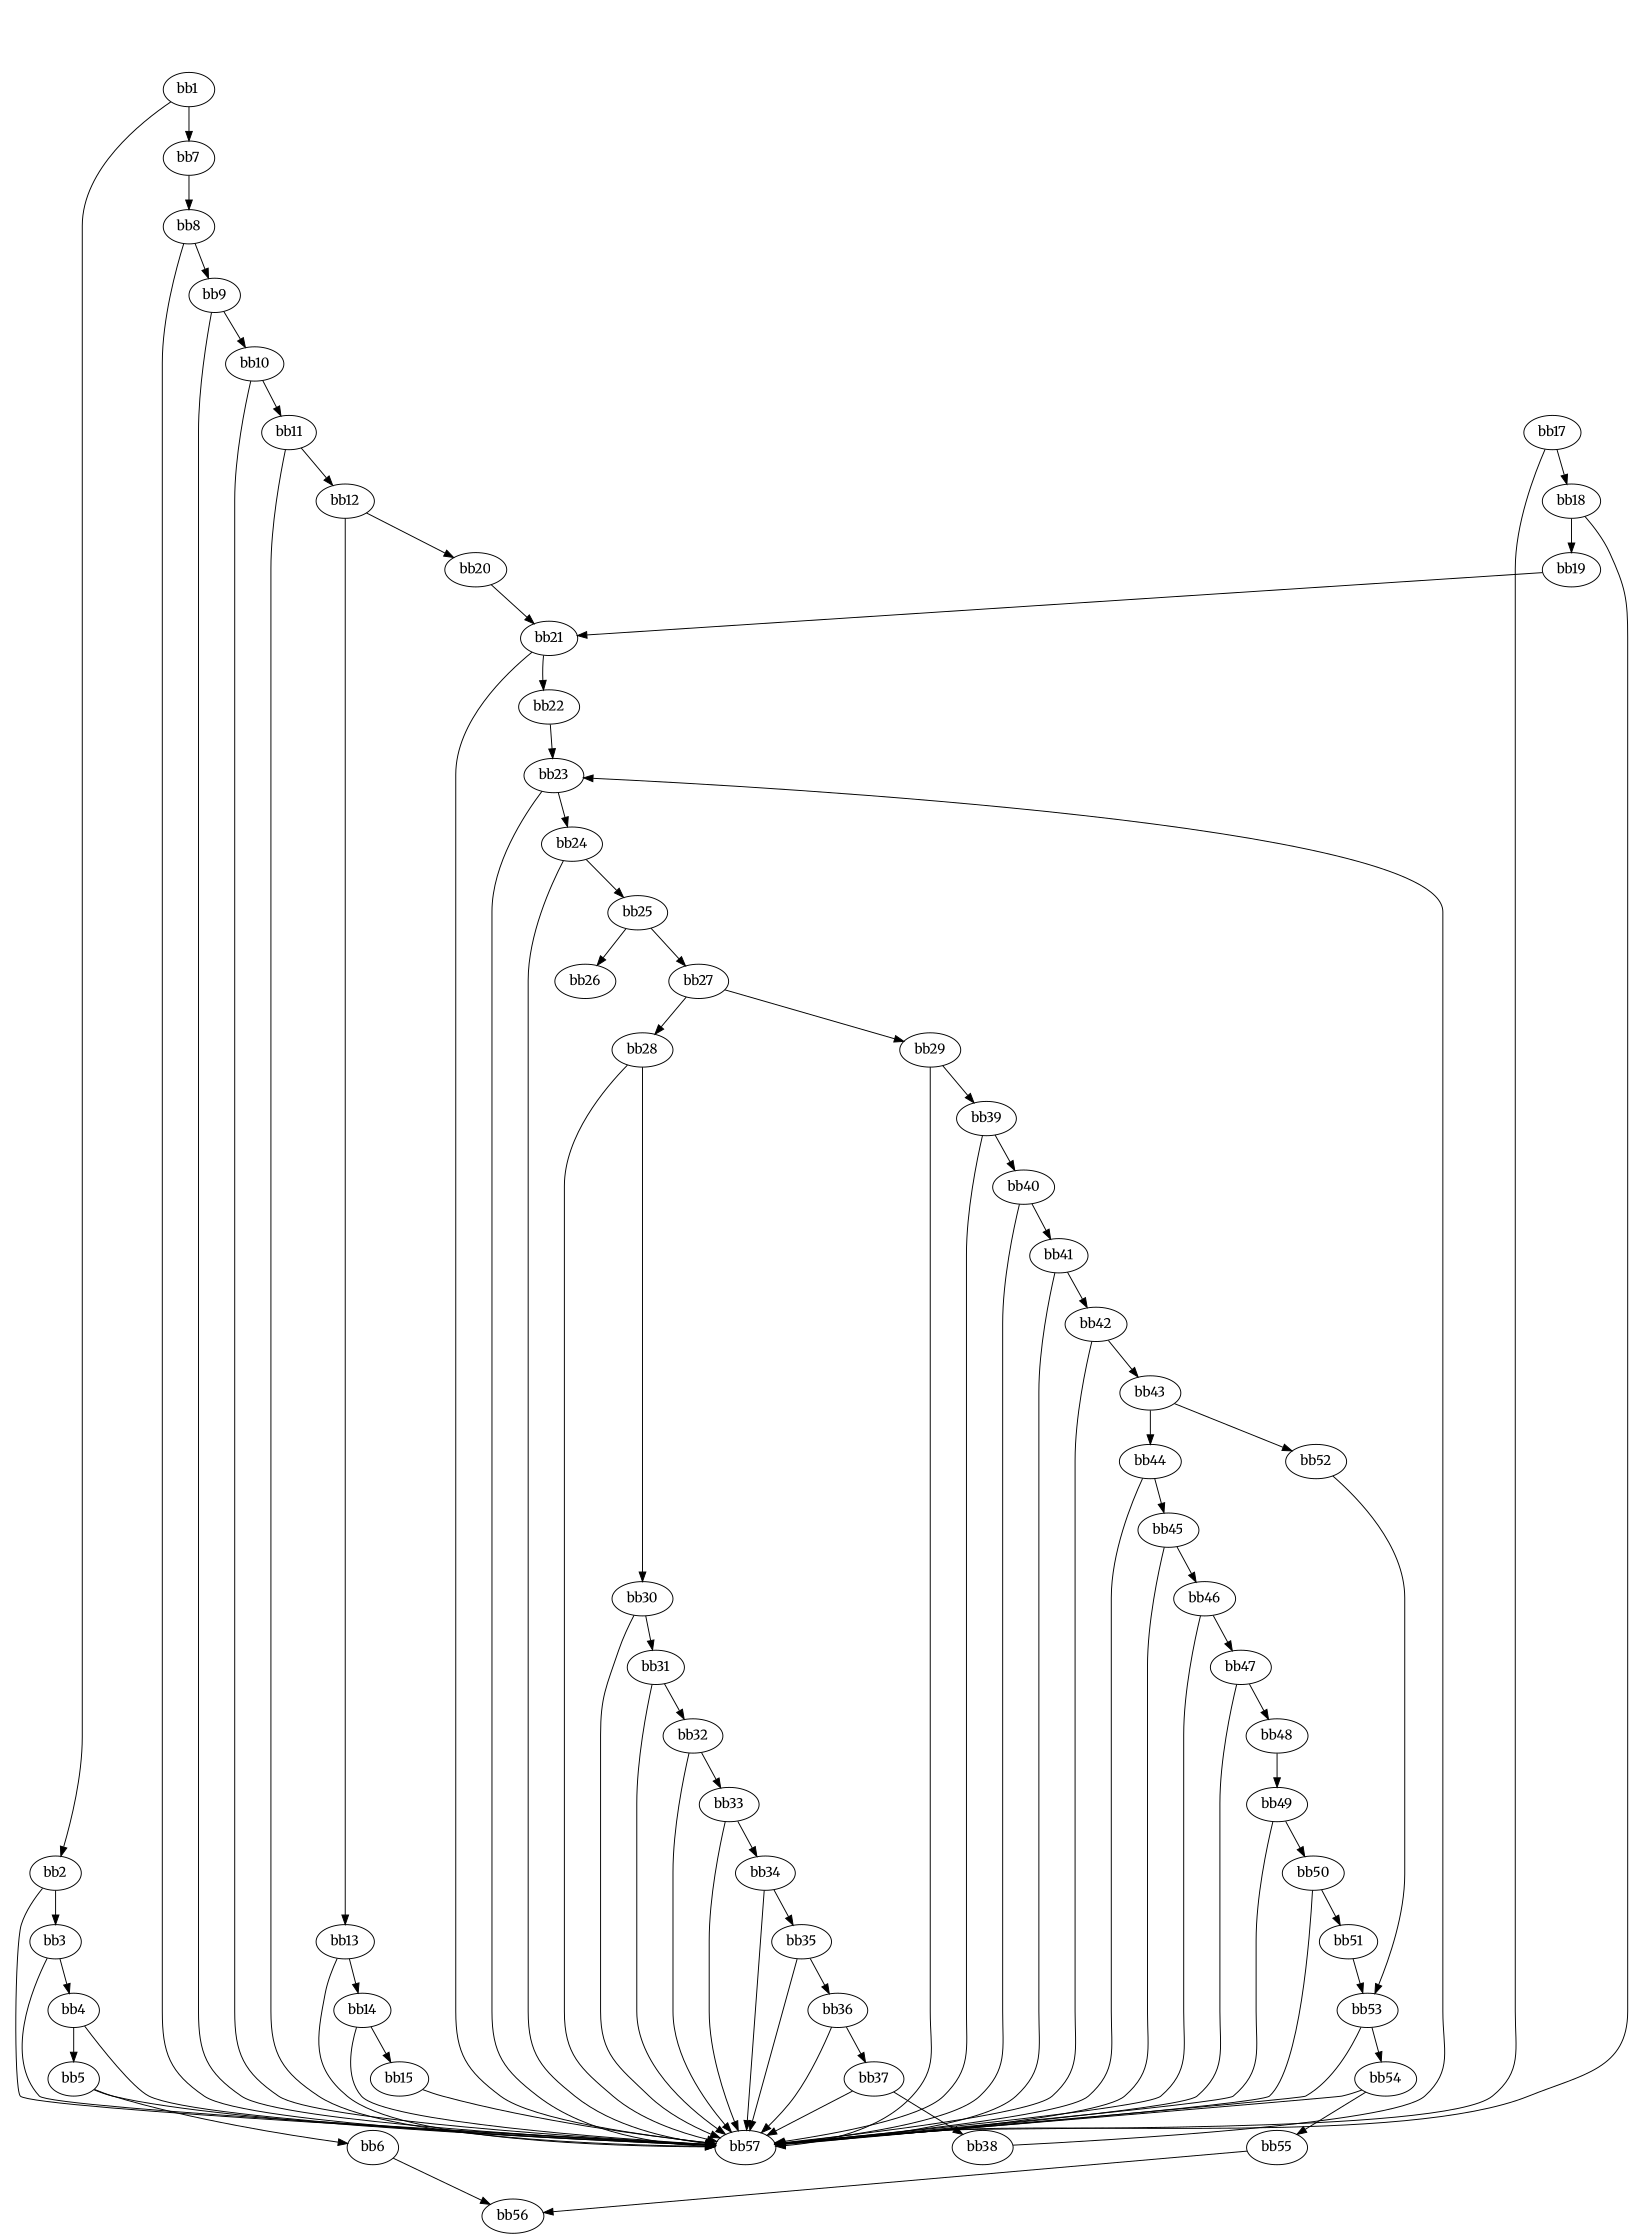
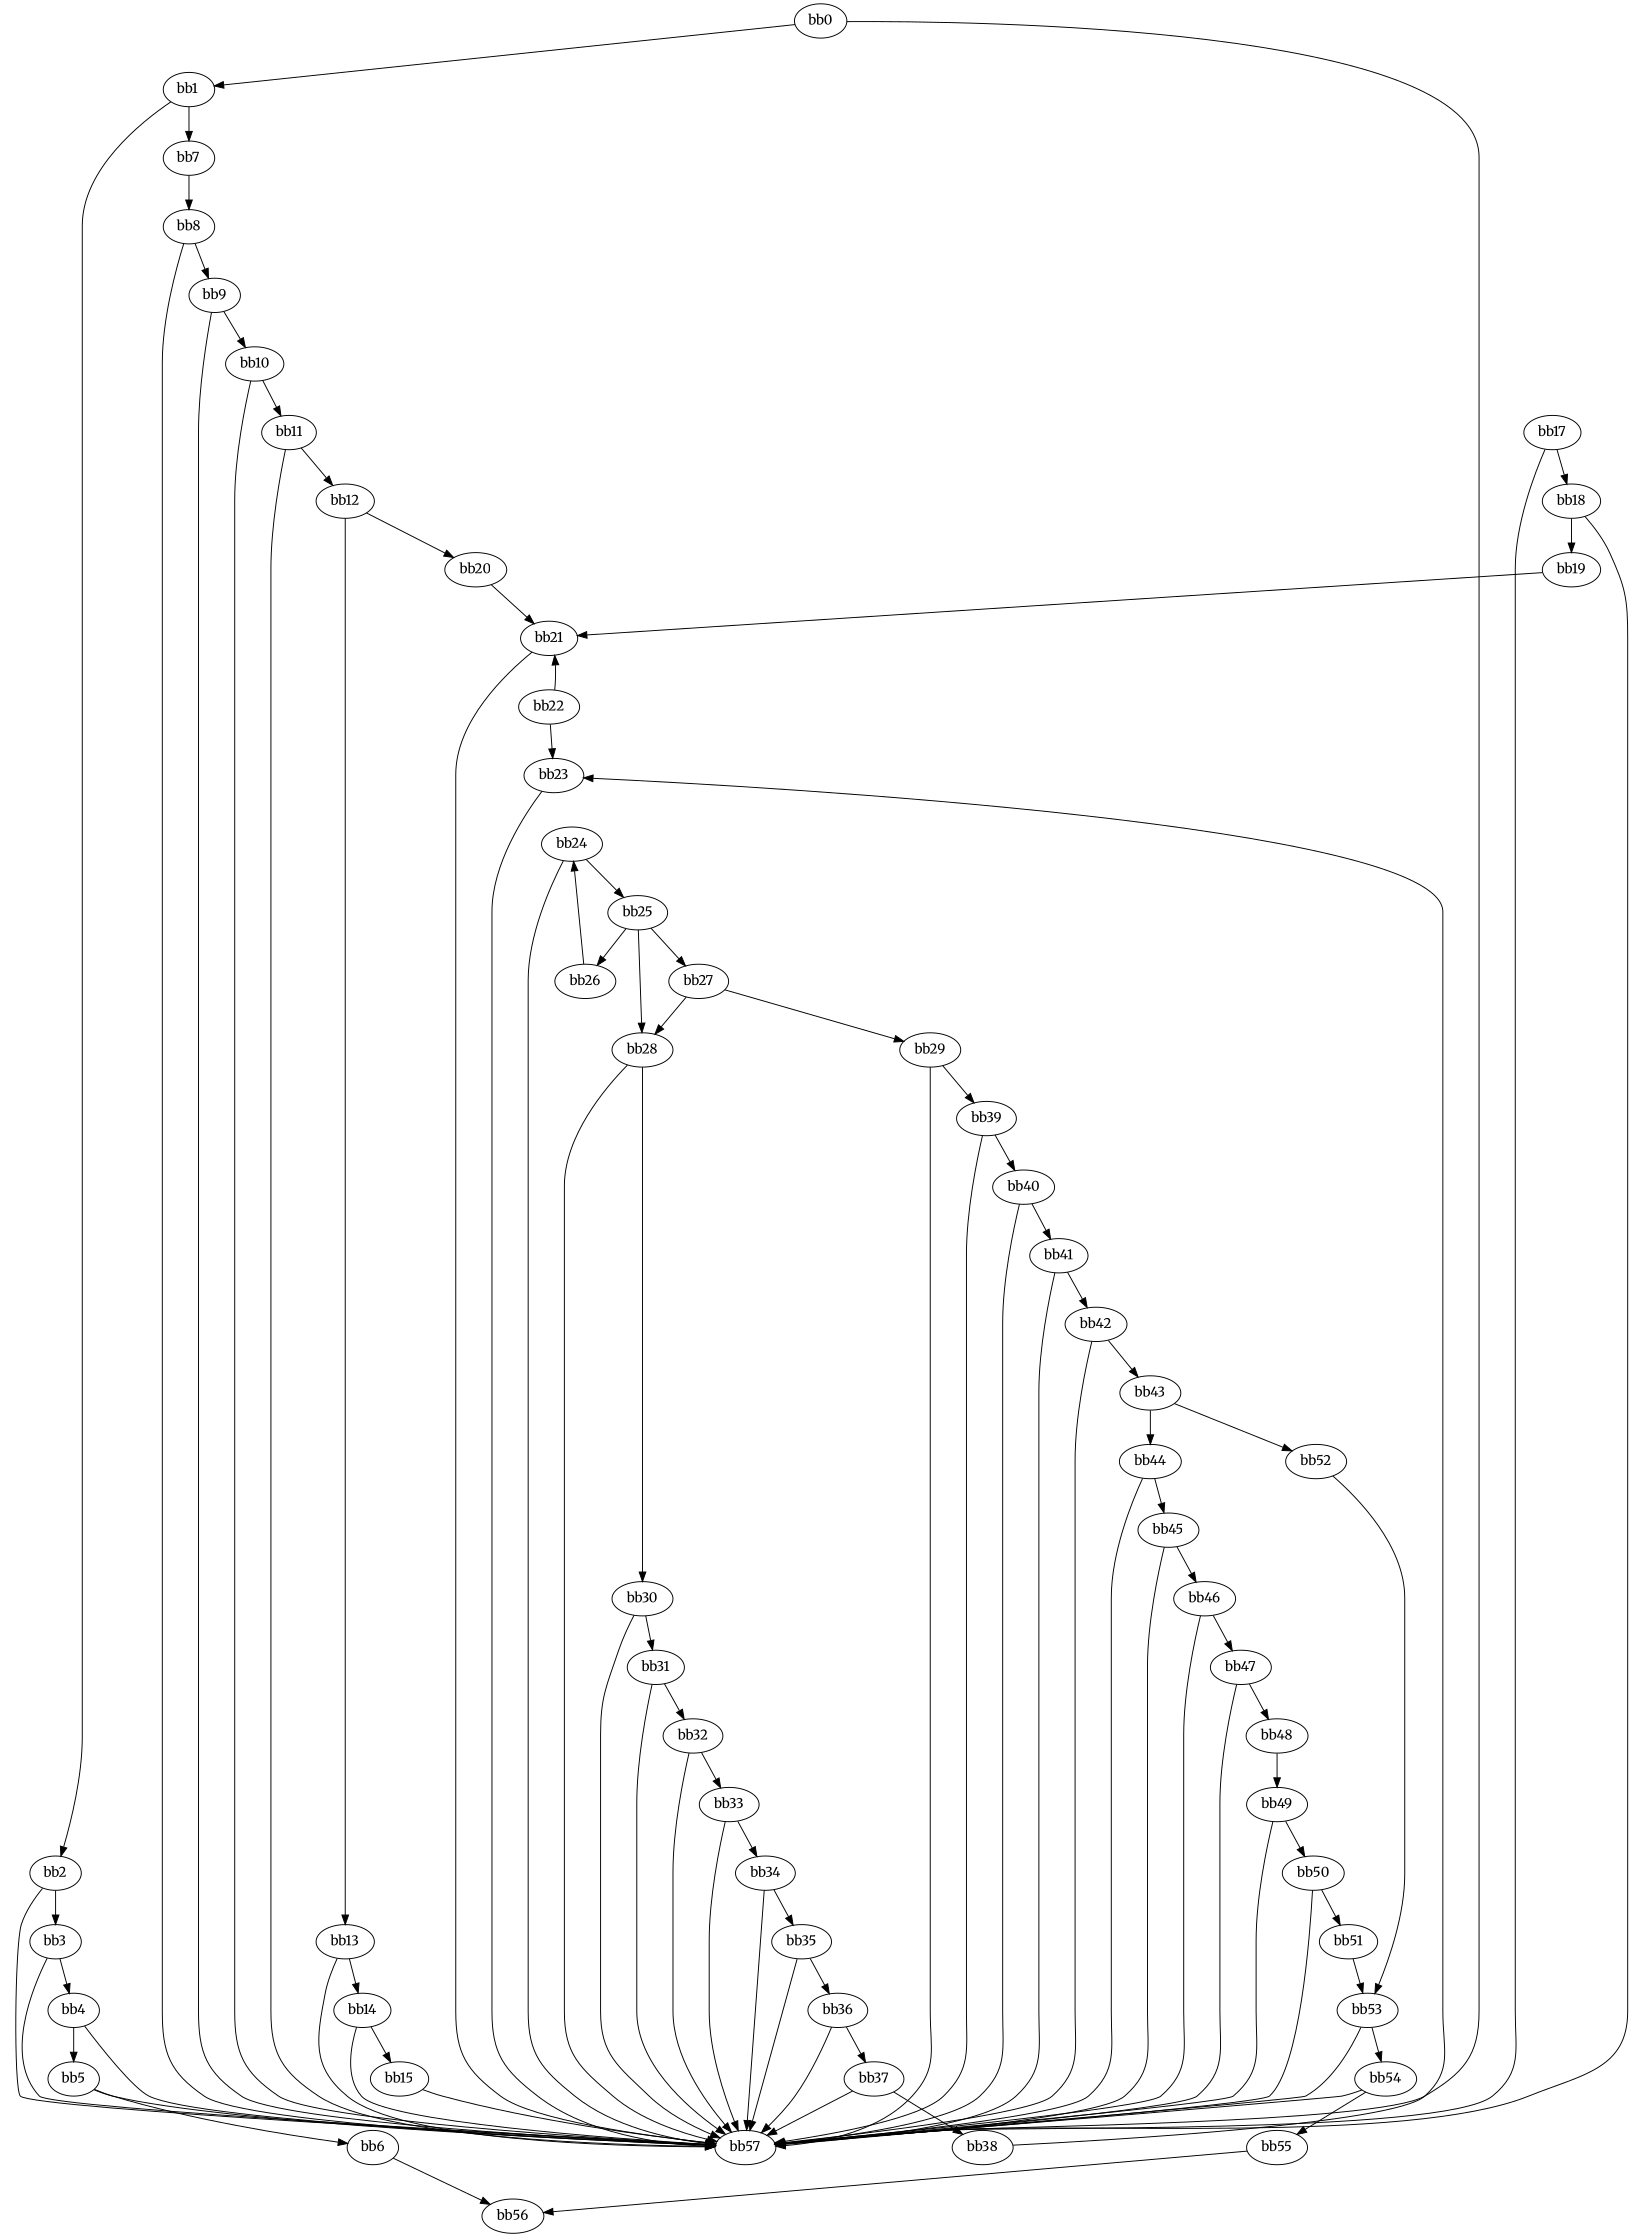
none -> (821, 21)
(543, 668) -> (556, 678)
(562, 805) -> (579, 918)
none -> (640, 976)
